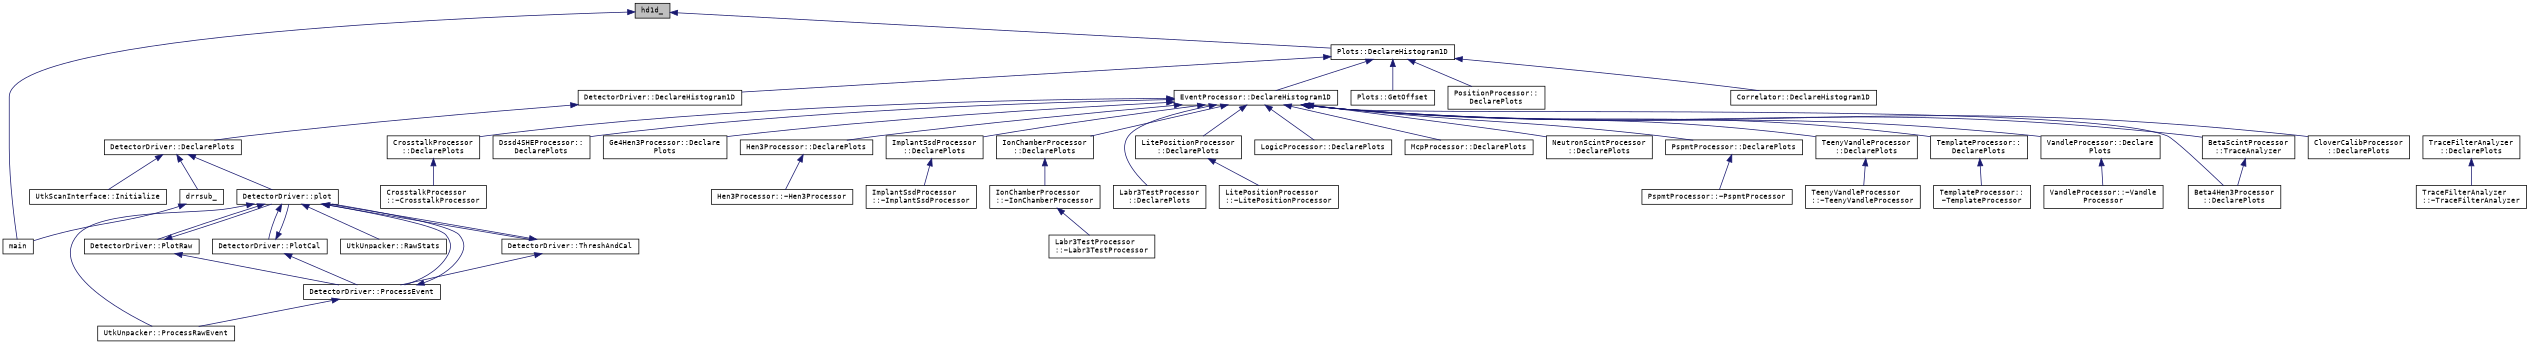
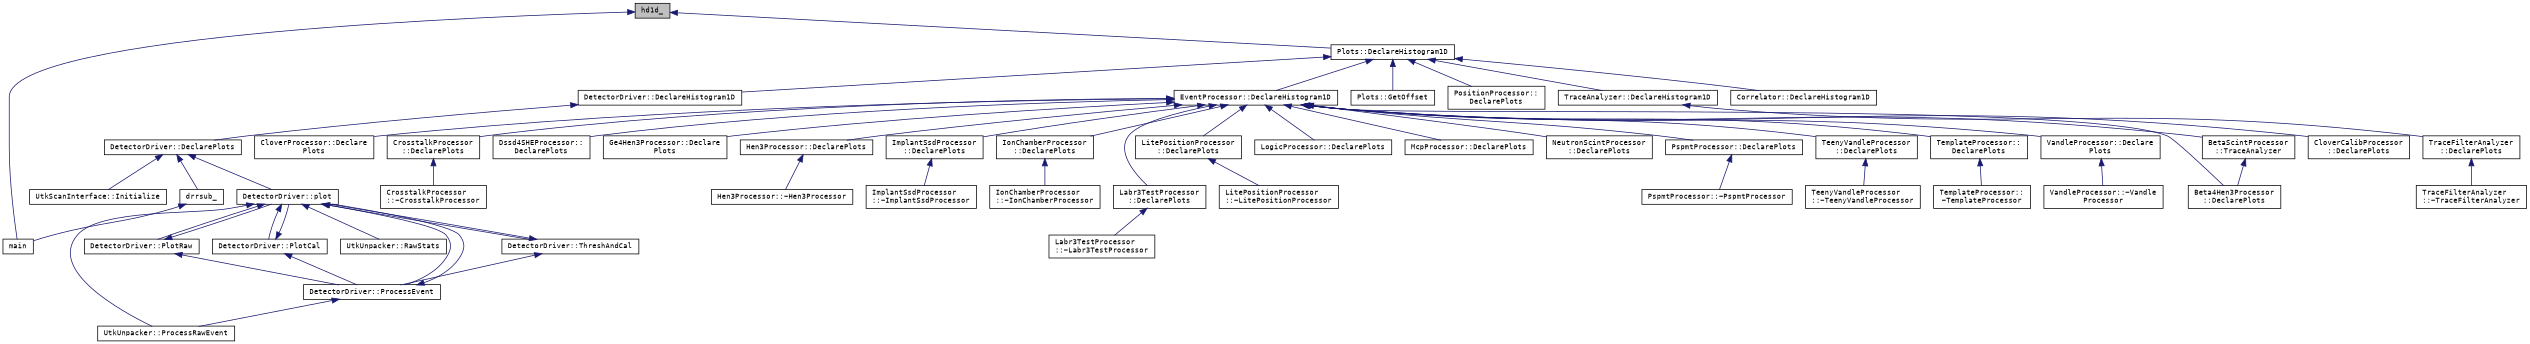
none -> (1638, 98)
none -> (314, 147)
(1076, 224) -> (1128, 224)
